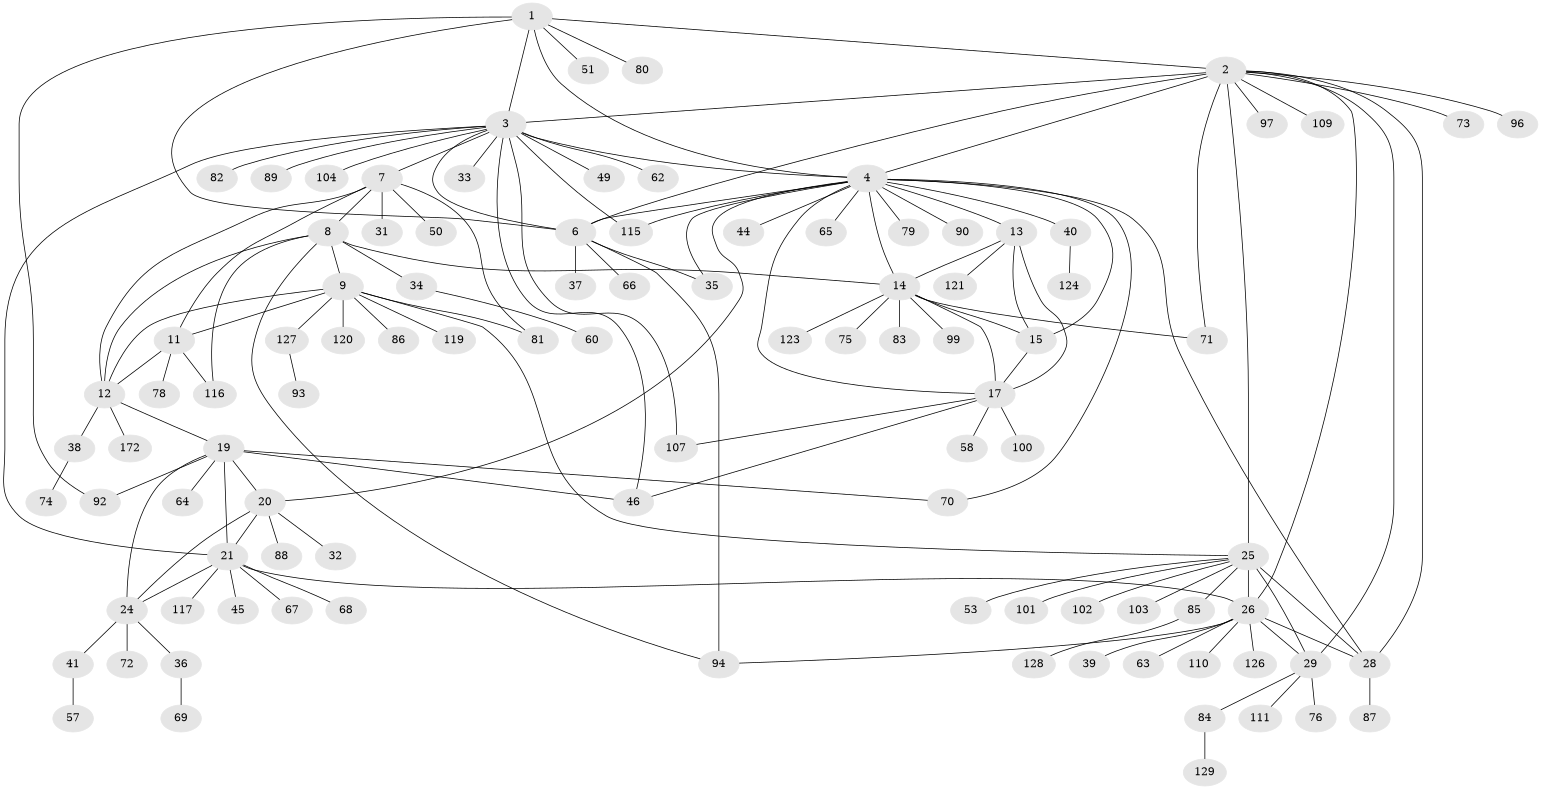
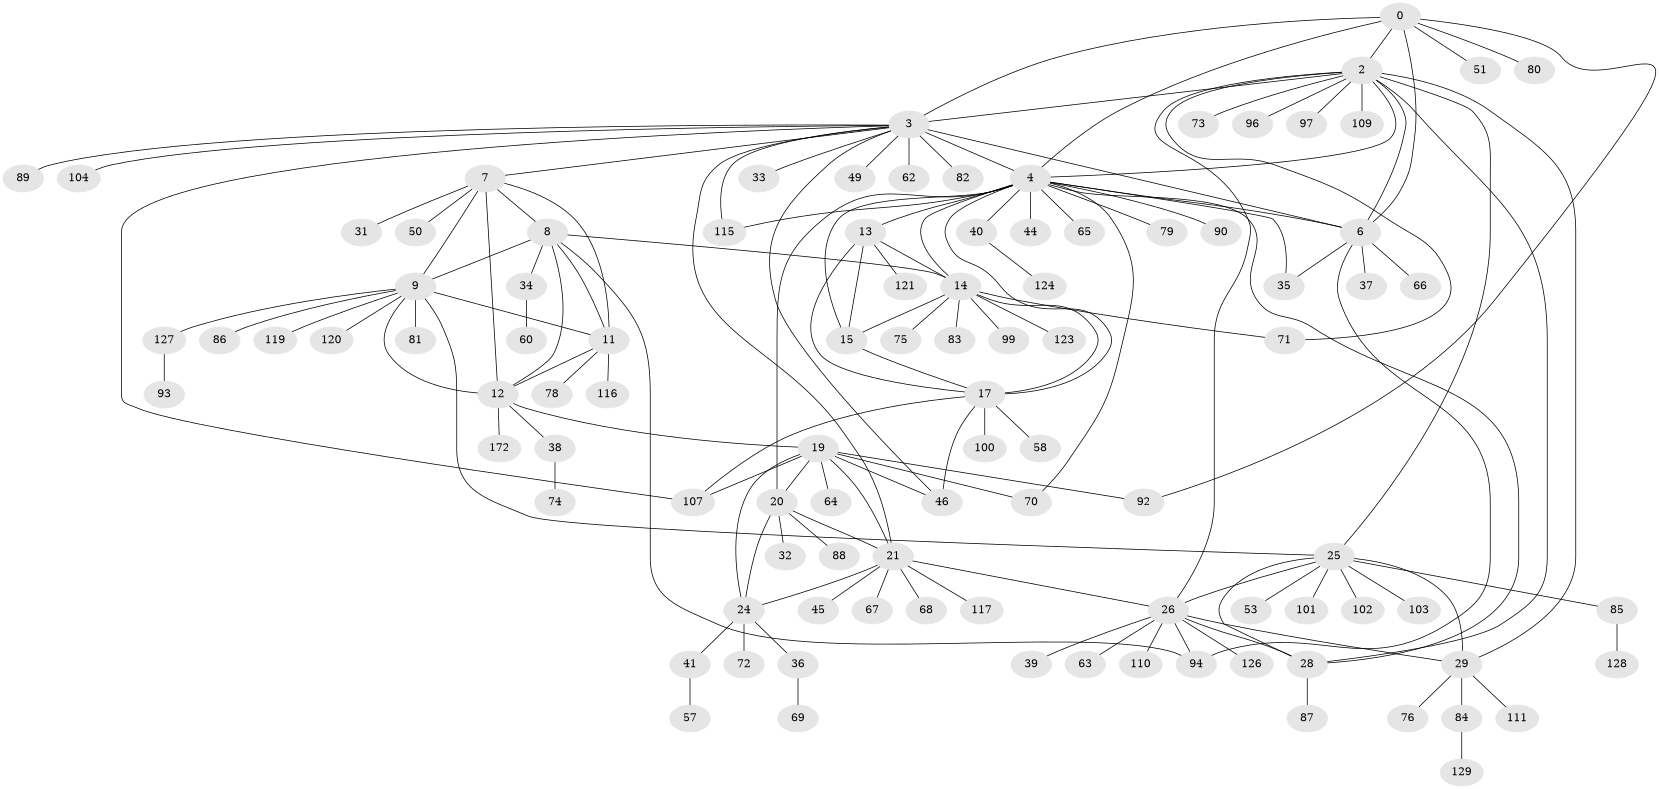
(532, 16) -> (1400, 16)
(478, 244) -> (451, 233)
(226, 284) -> (584, 284)
none -> (754, 476)
